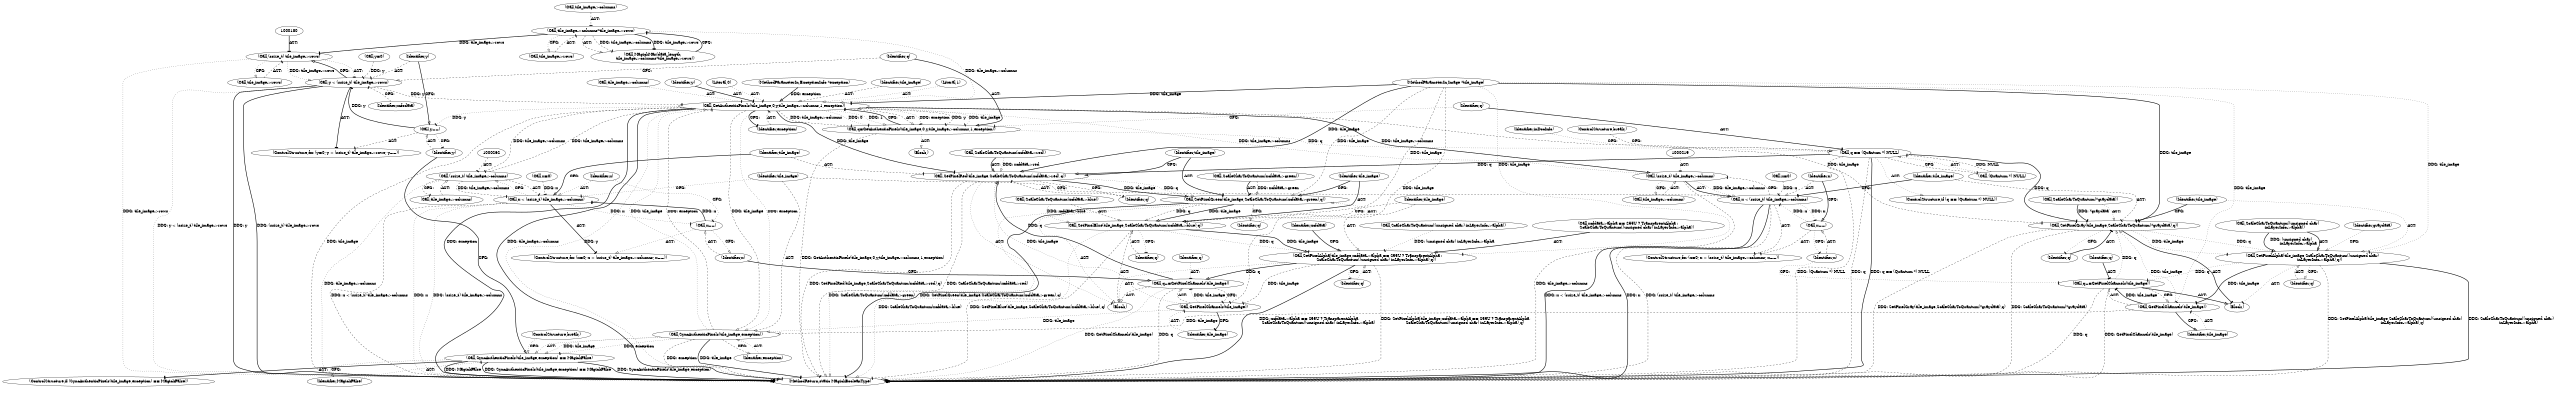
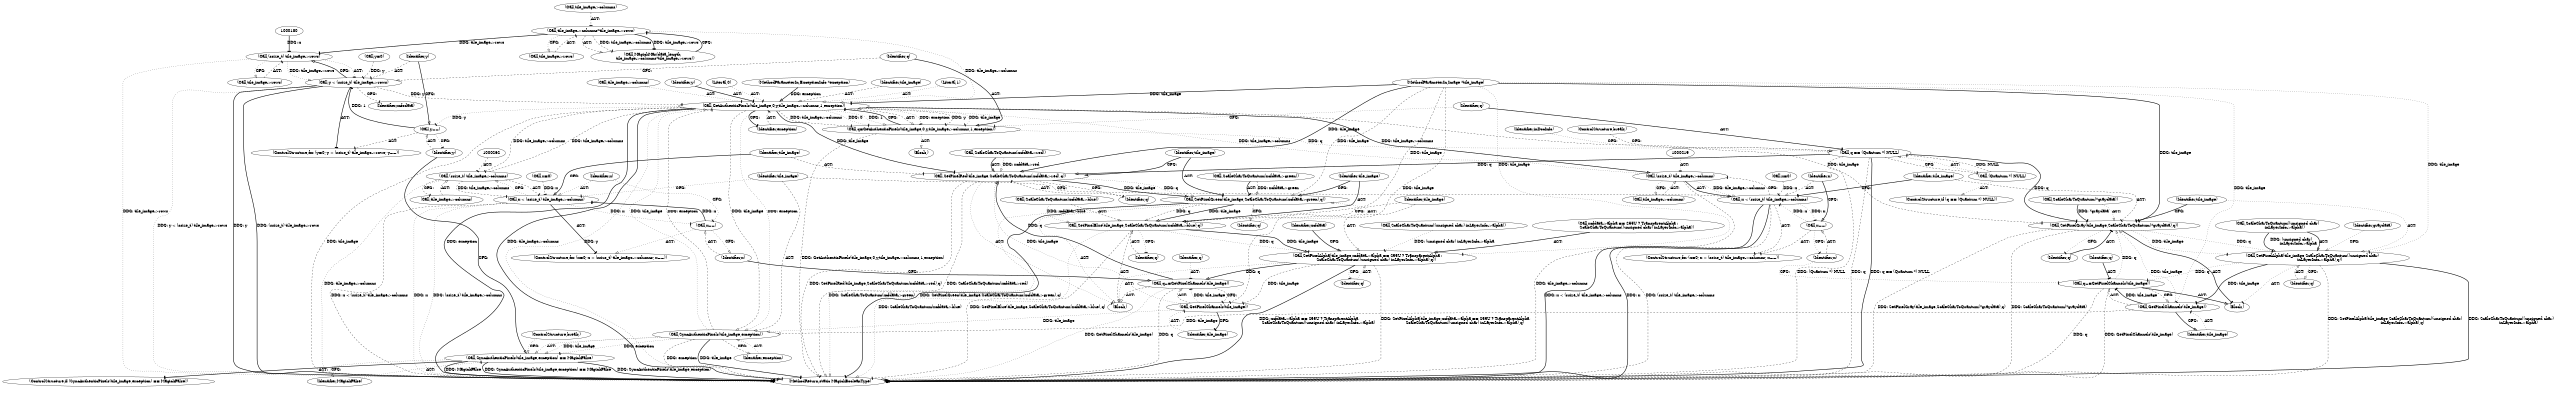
(294, 43) -> (294, 43)
(381, 93) -> (367, 96)
(359, 106) -> (359, 106)
(1890, 181) -> (1978, 188)
